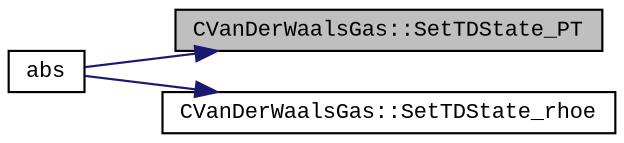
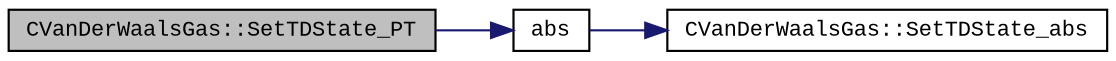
(140, 60) -> (463, 30)
(389, 113) -> (887, 30)
